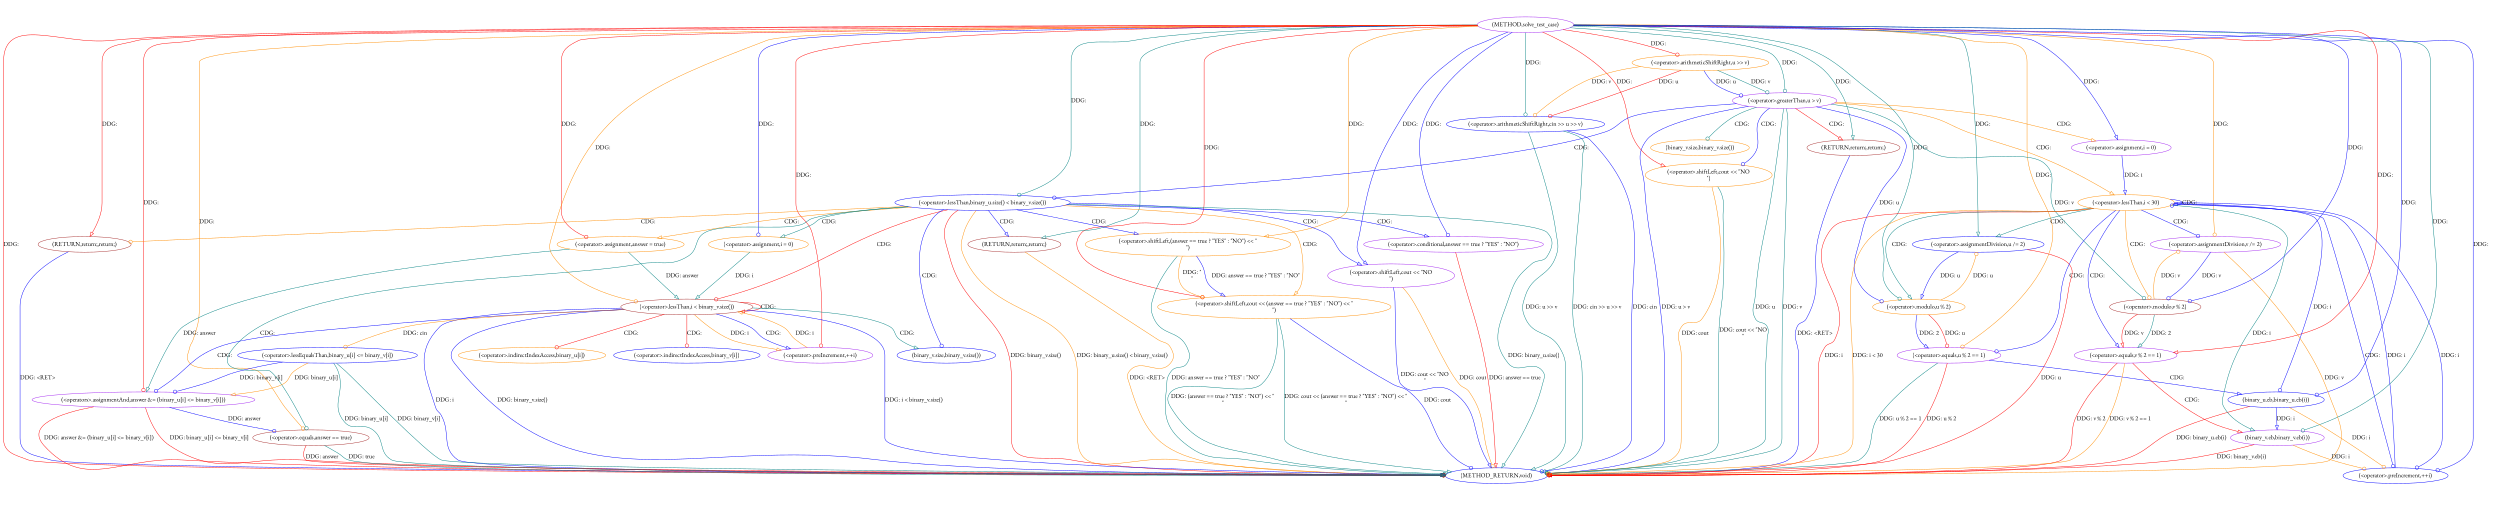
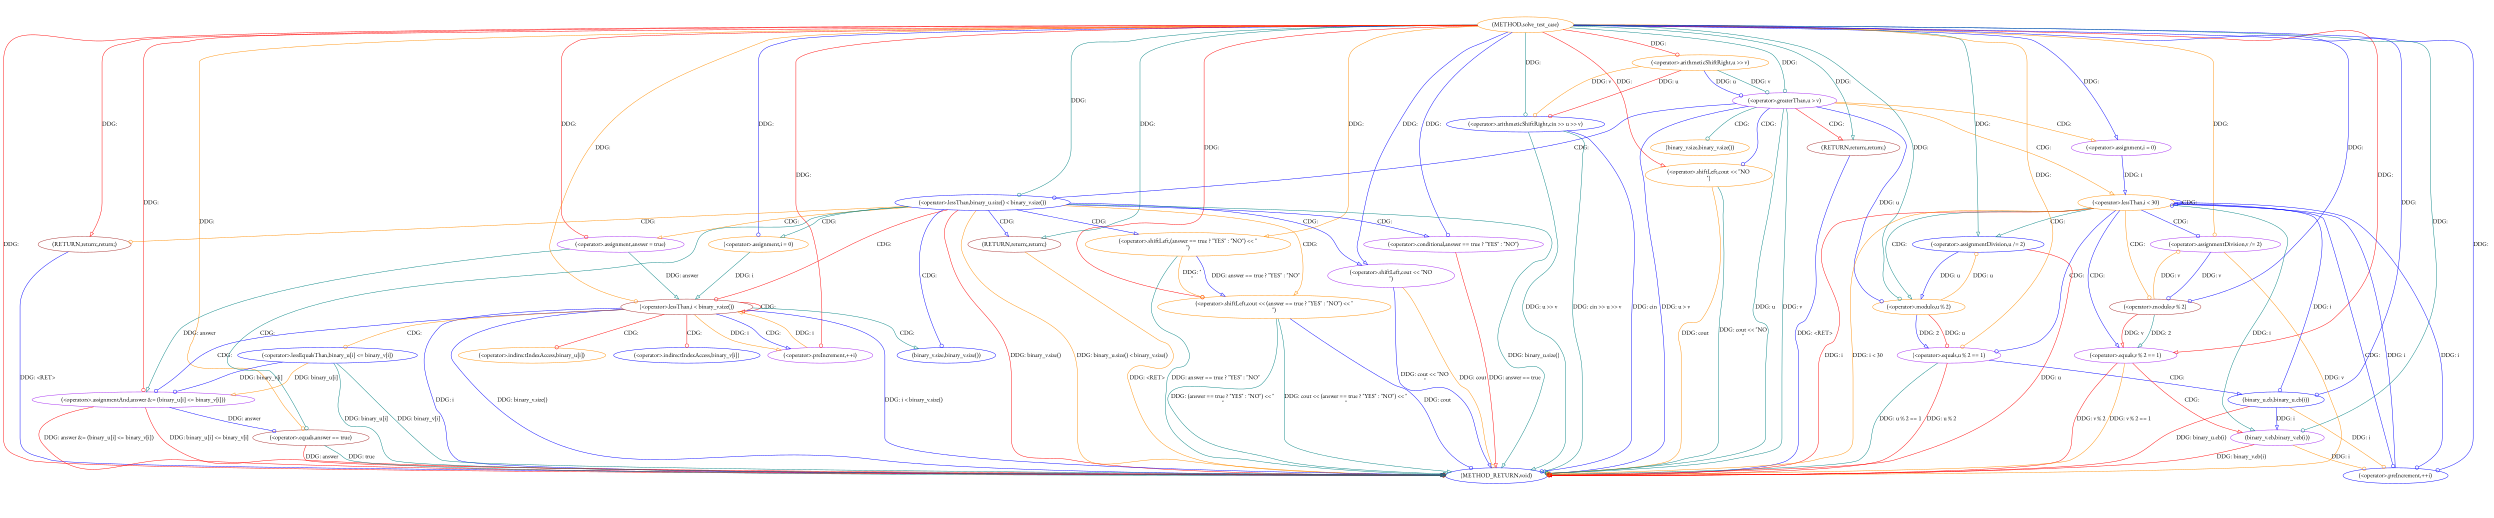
(1526, 25) -> (1526, 25)
(2018, 157) -> none
(621, 244) -> (621, 244)
(415, 333) -> (415, 333)
